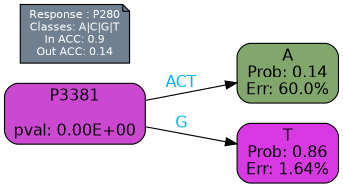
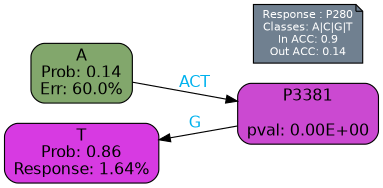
(186, 93) -> (179, 91)
(288, 153) -> (82, 153)
